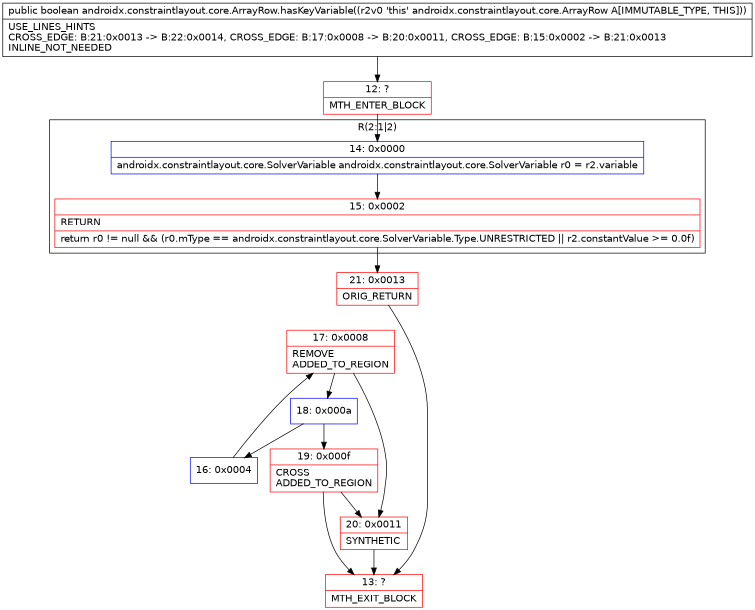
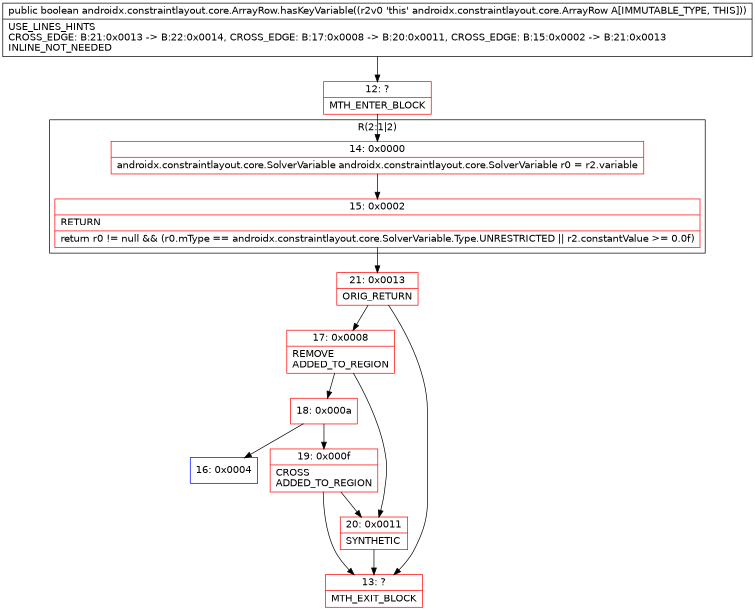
(377, 158) -> (377, 158)
(324, 411) -> (324, 411)
(268, 415) -> (362, 315)
